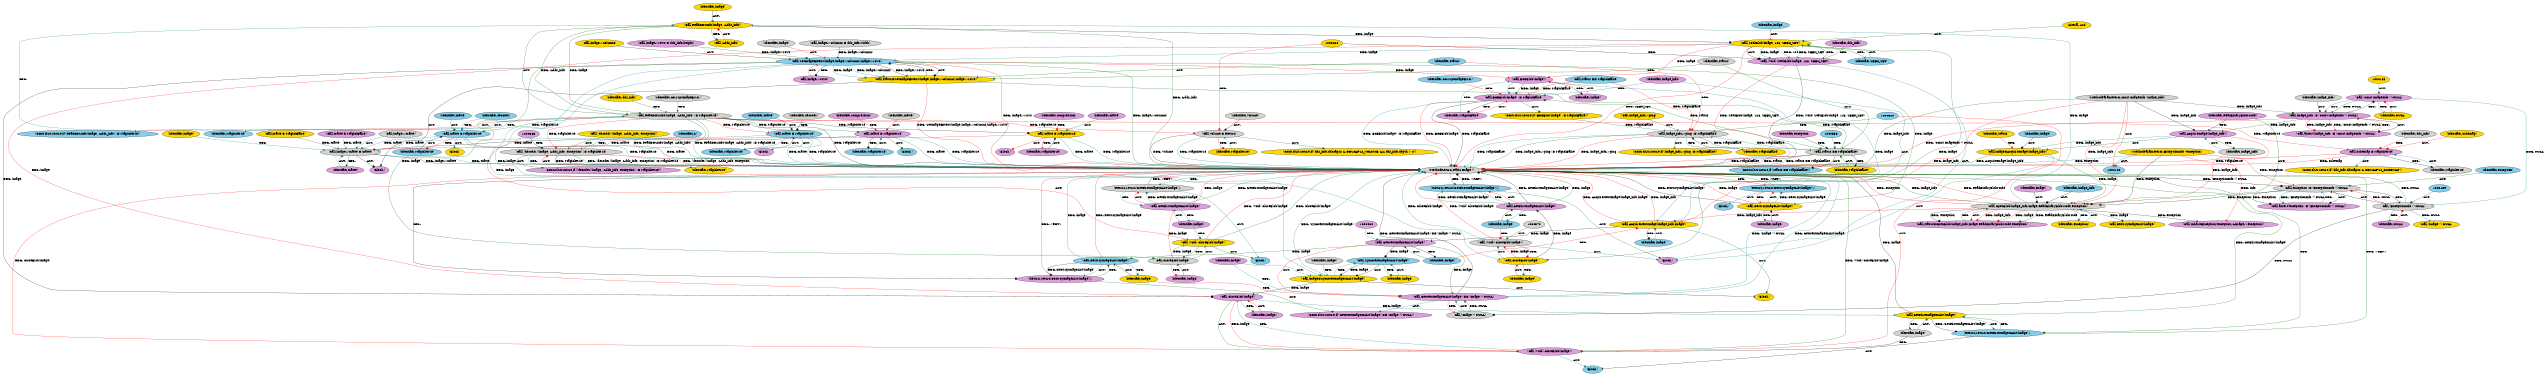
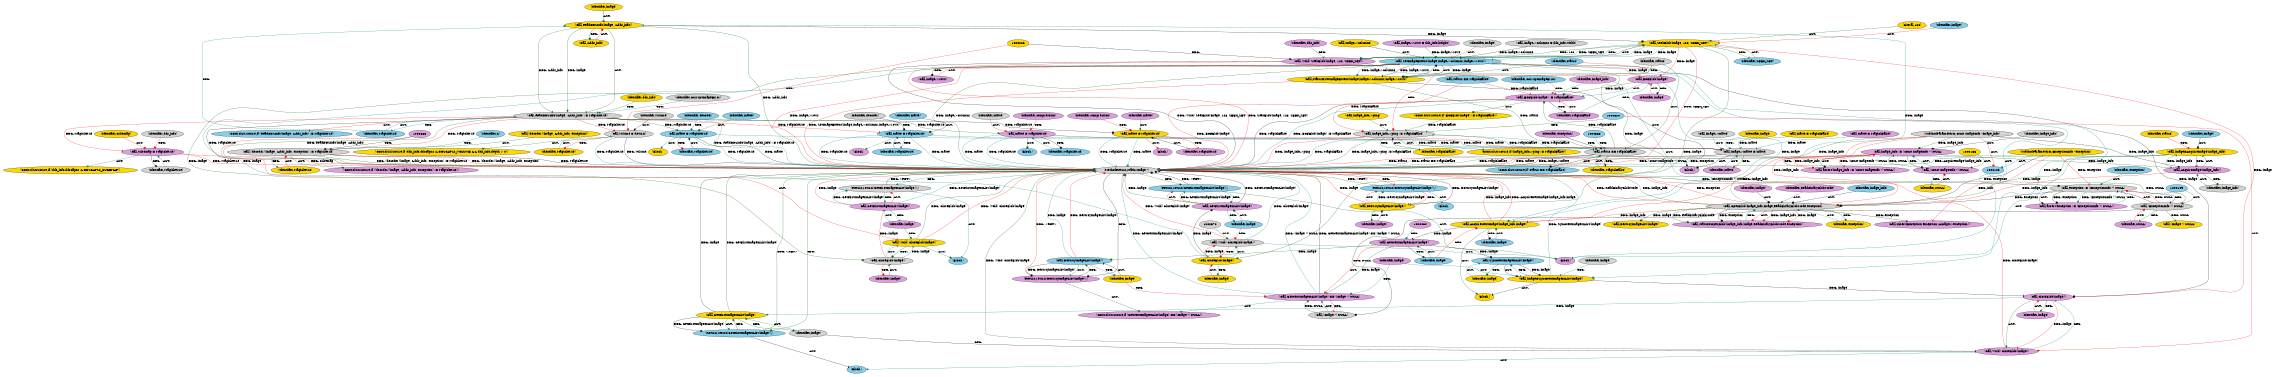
(2218, 125) -> (2196, 161)
(2526, 141) -> none
